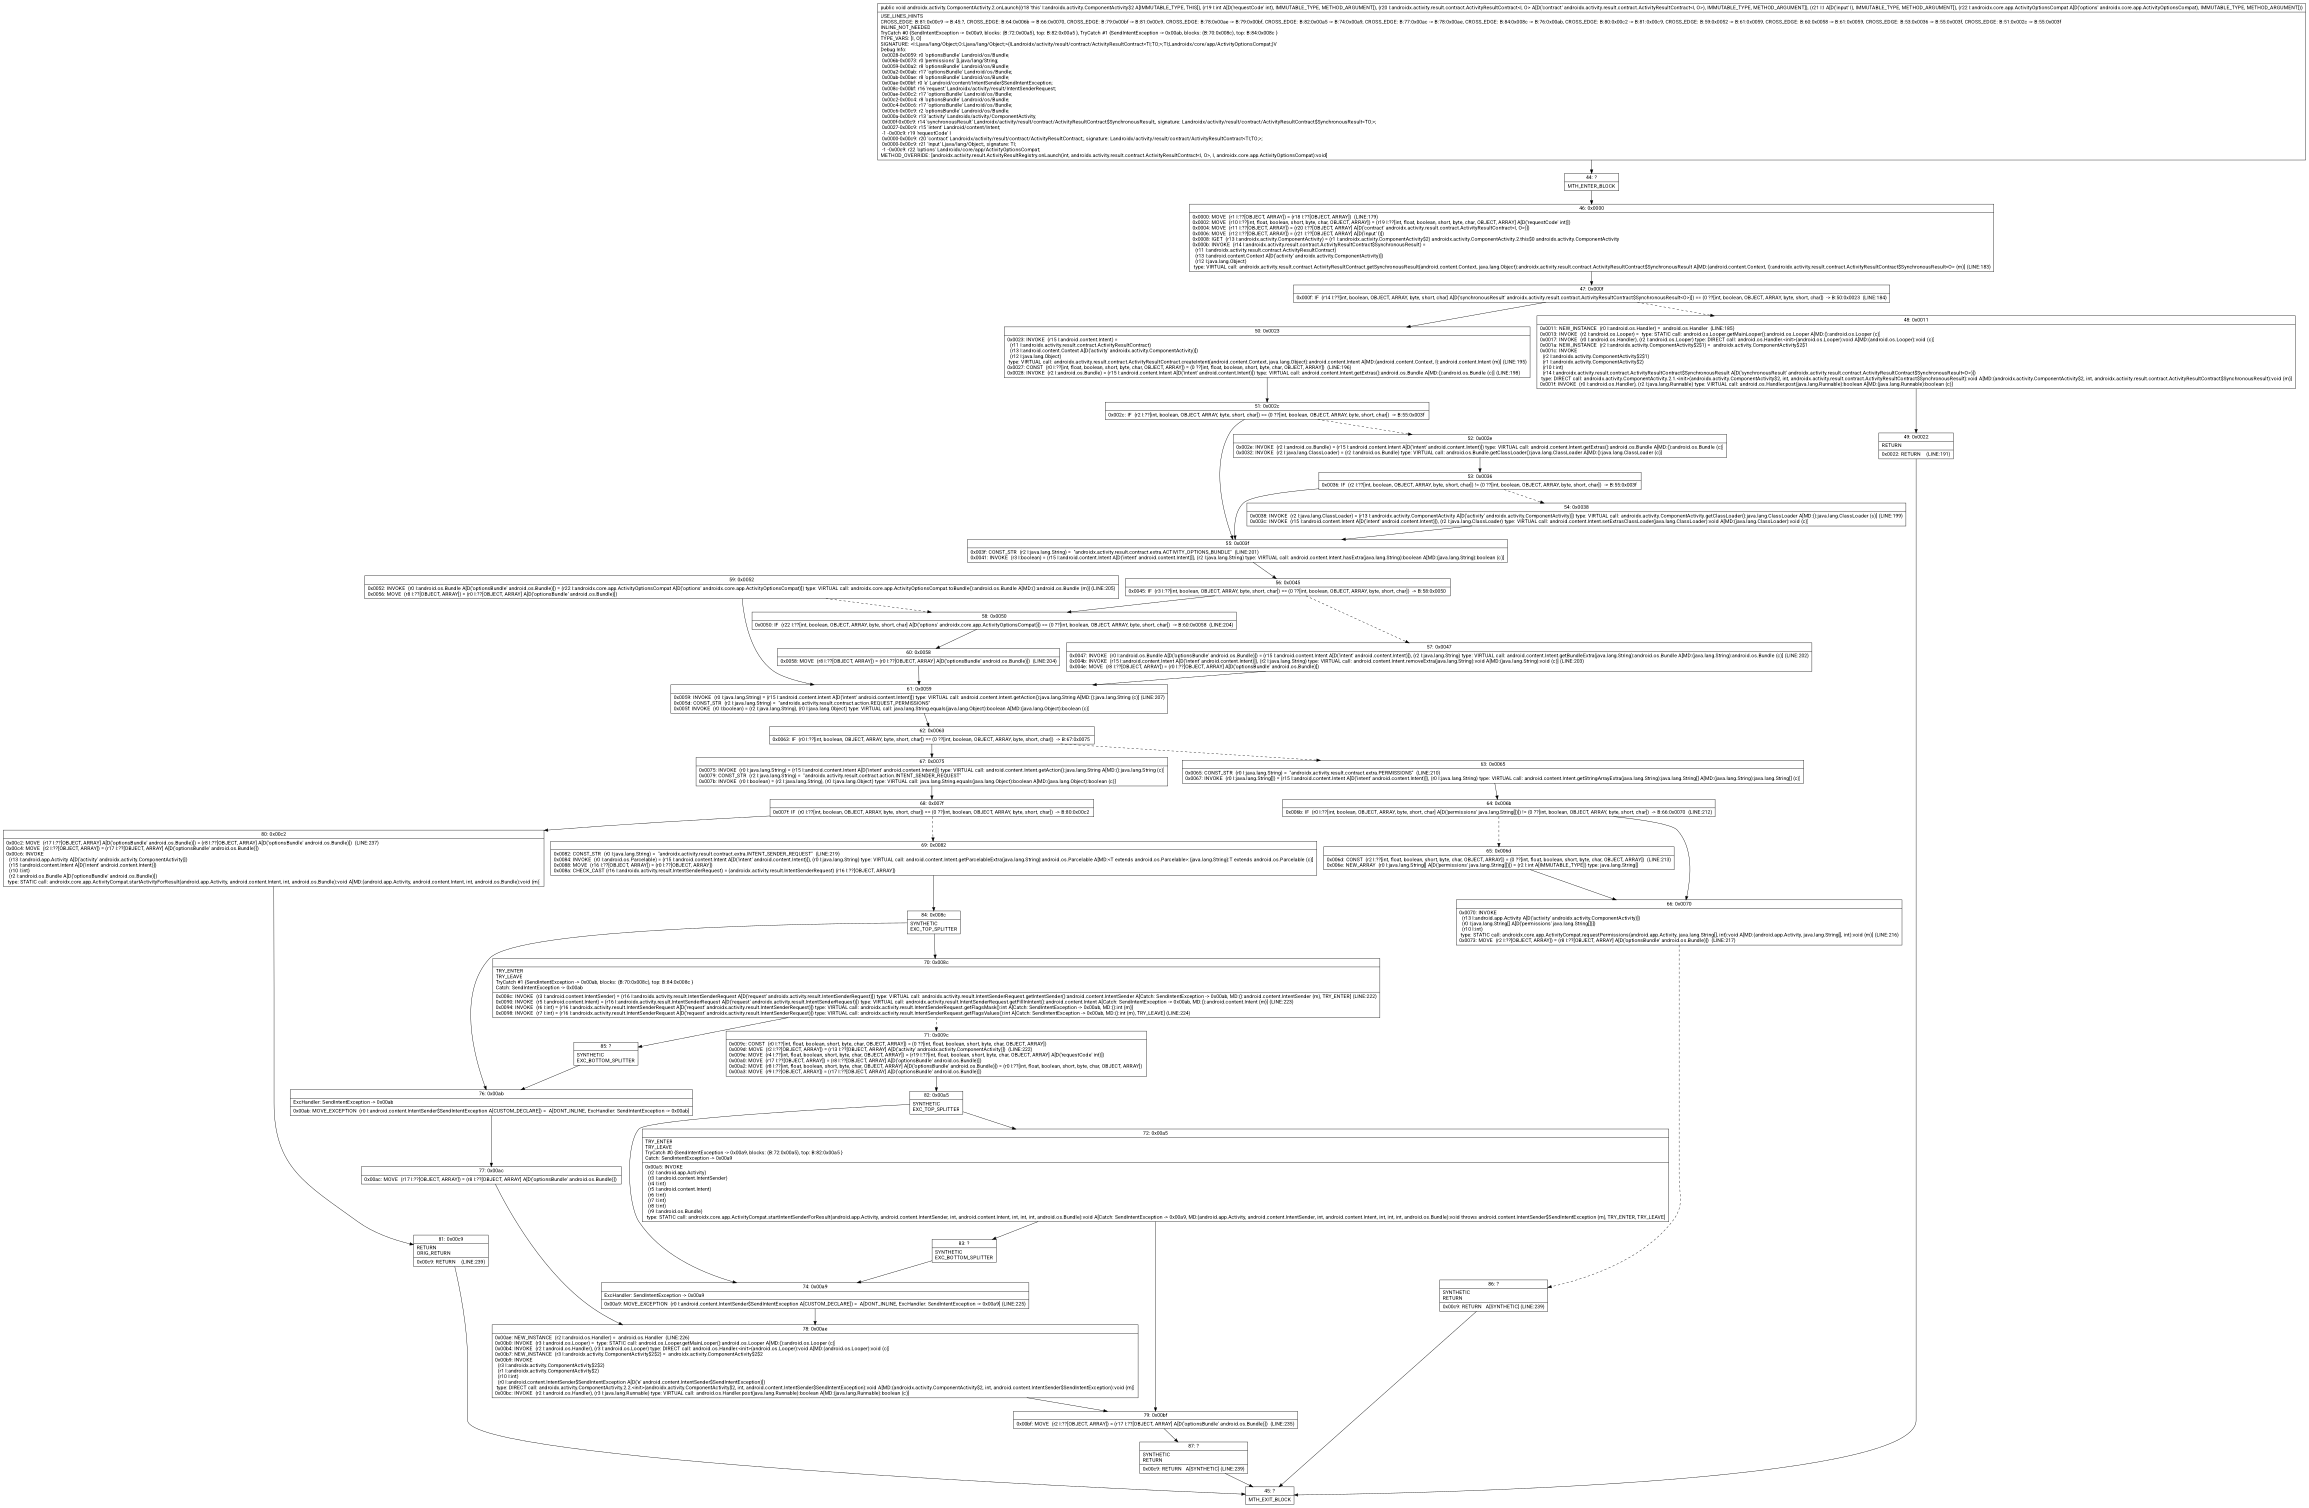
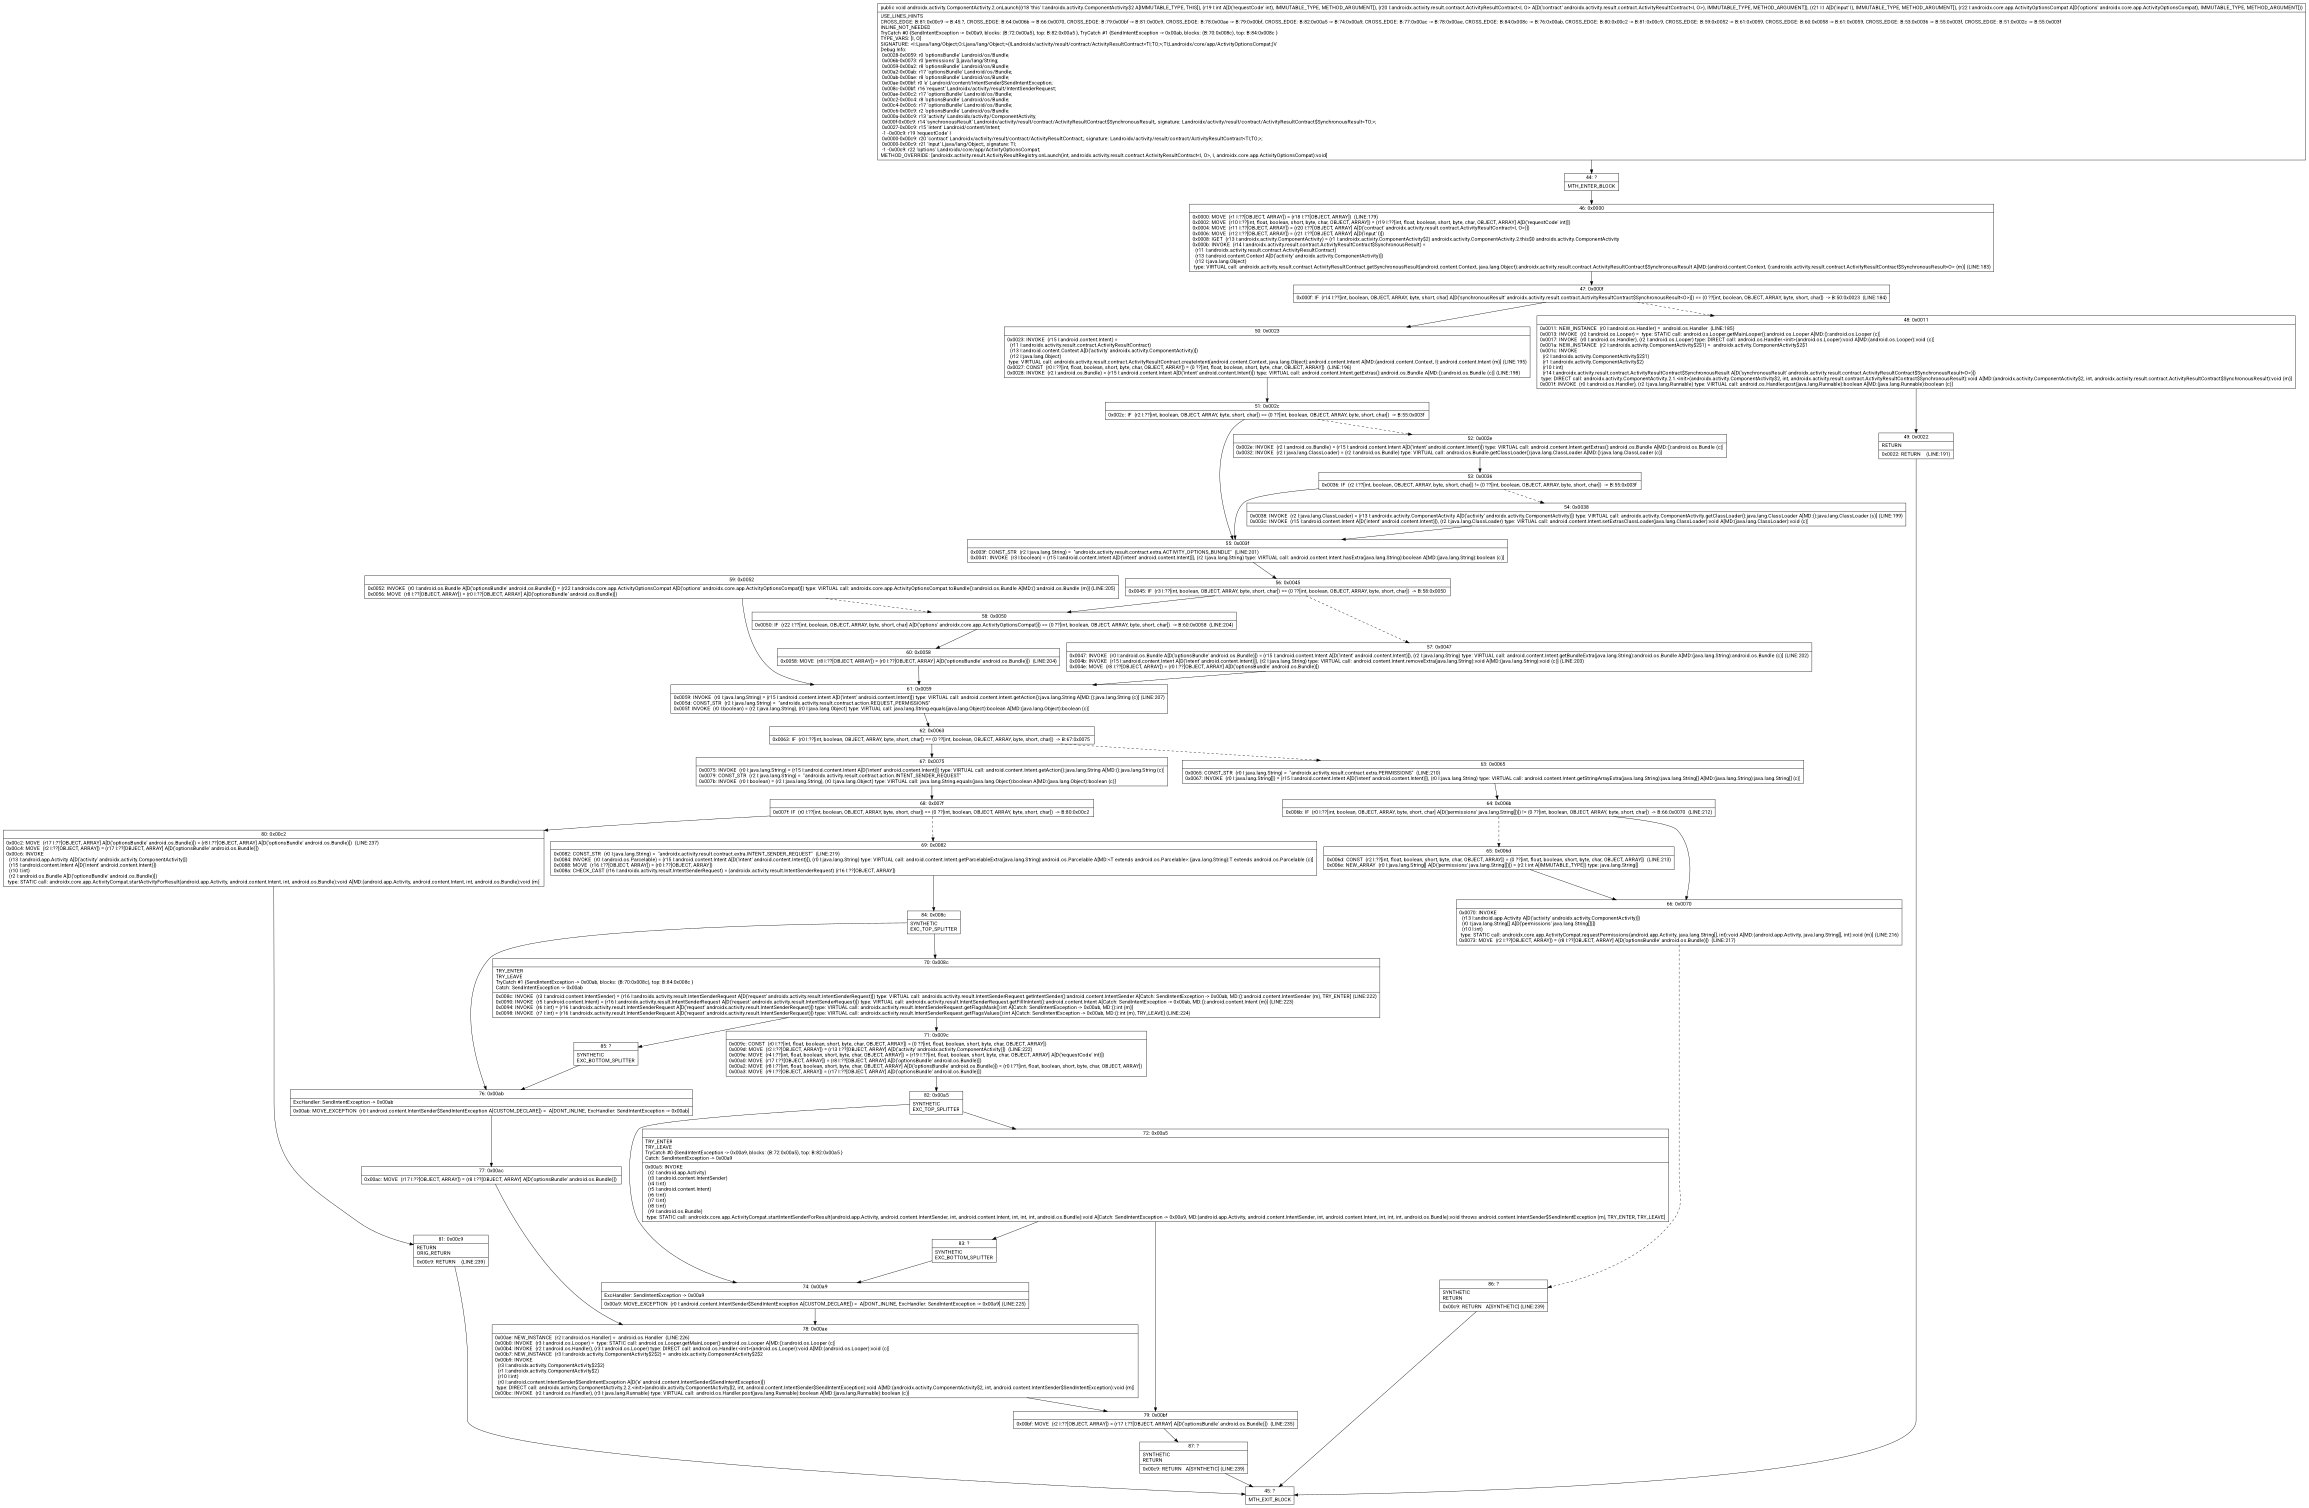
(936, 1023) -> (936, 1023)
